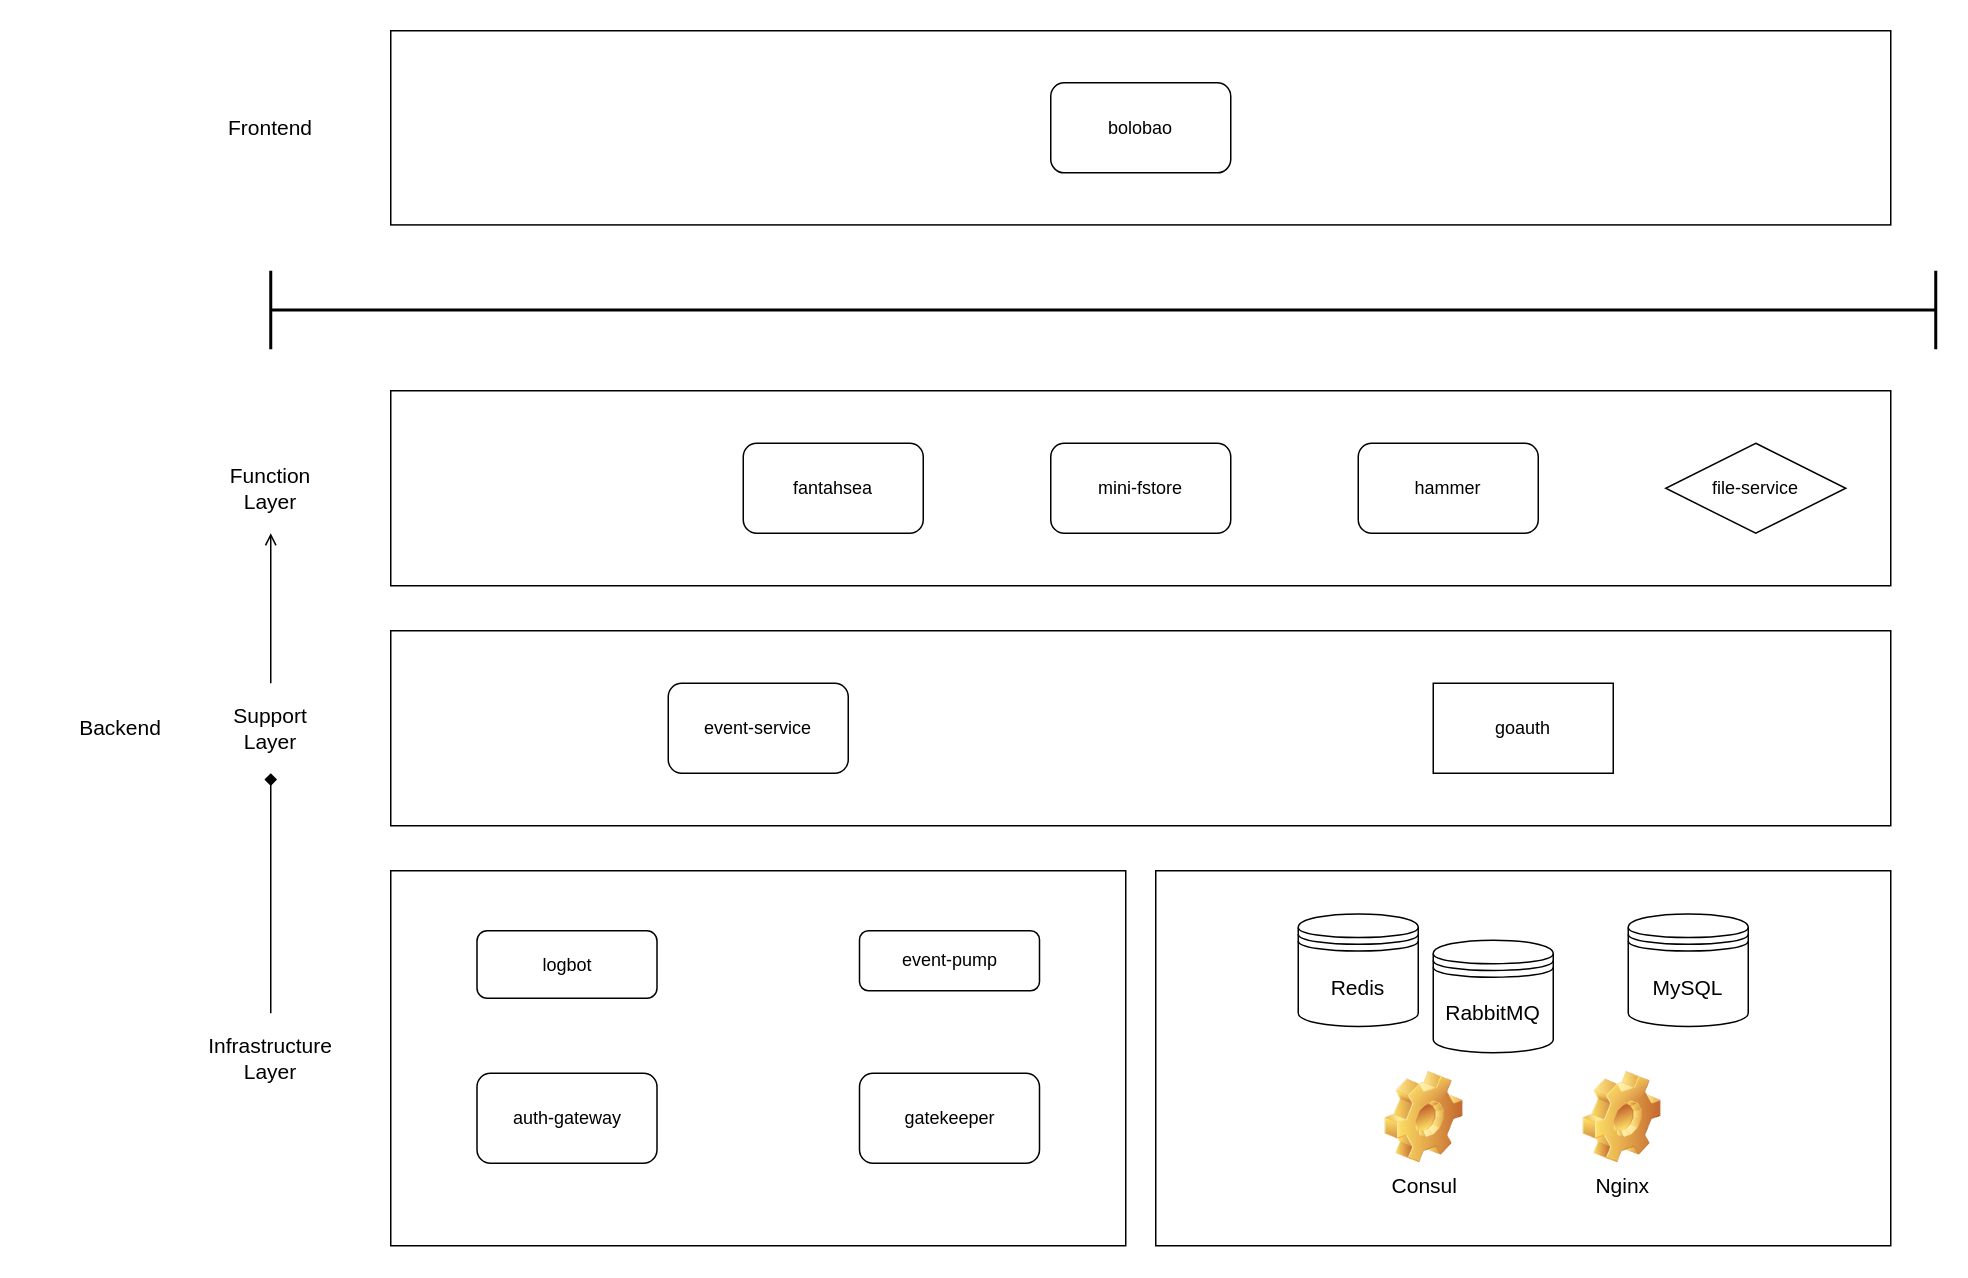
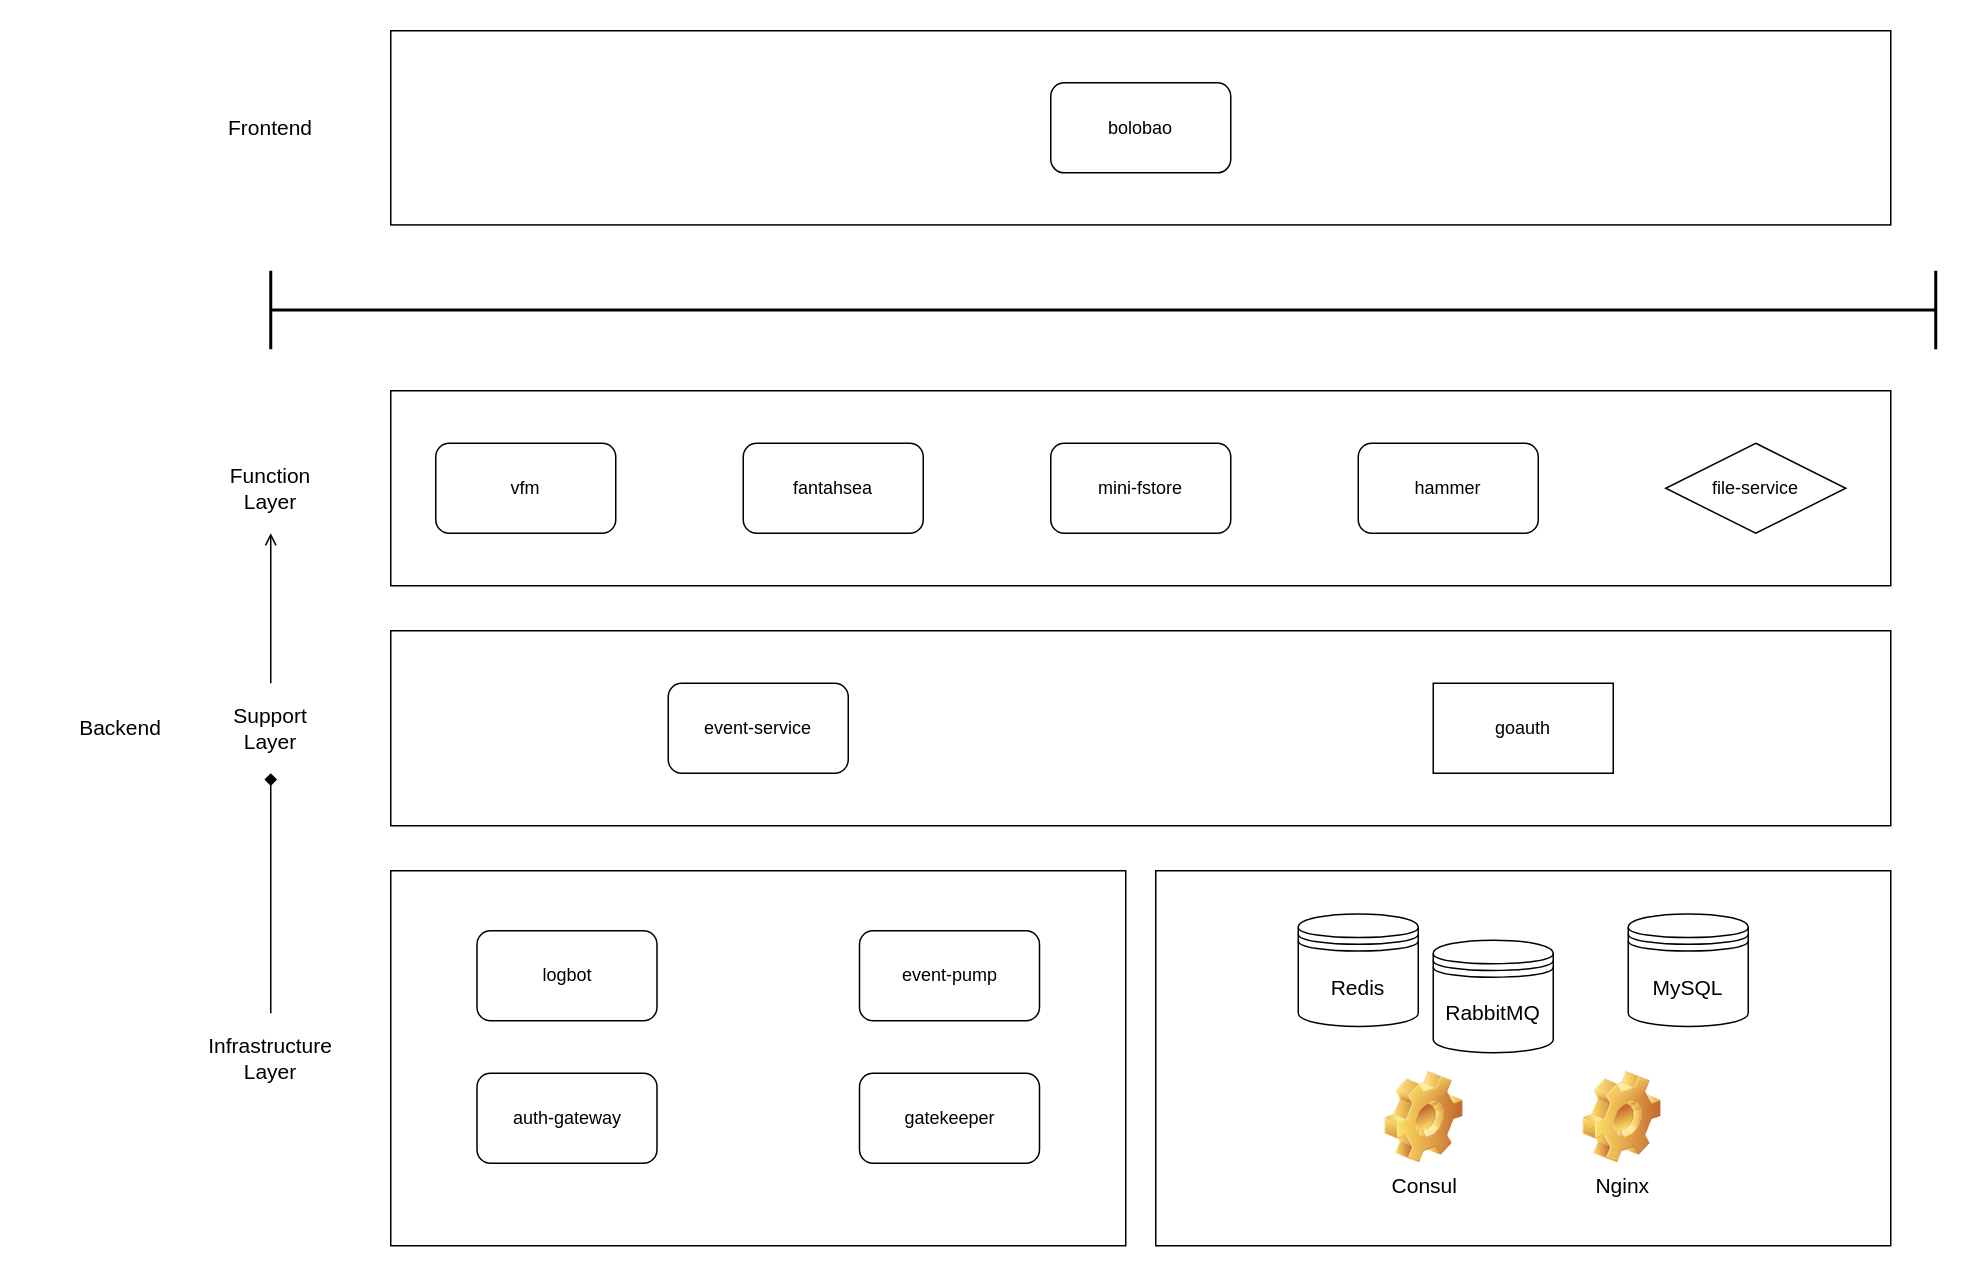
none -> (526, 488)
(950, 961) -> (950, 976)
(567, 965) -> (567, 976)
